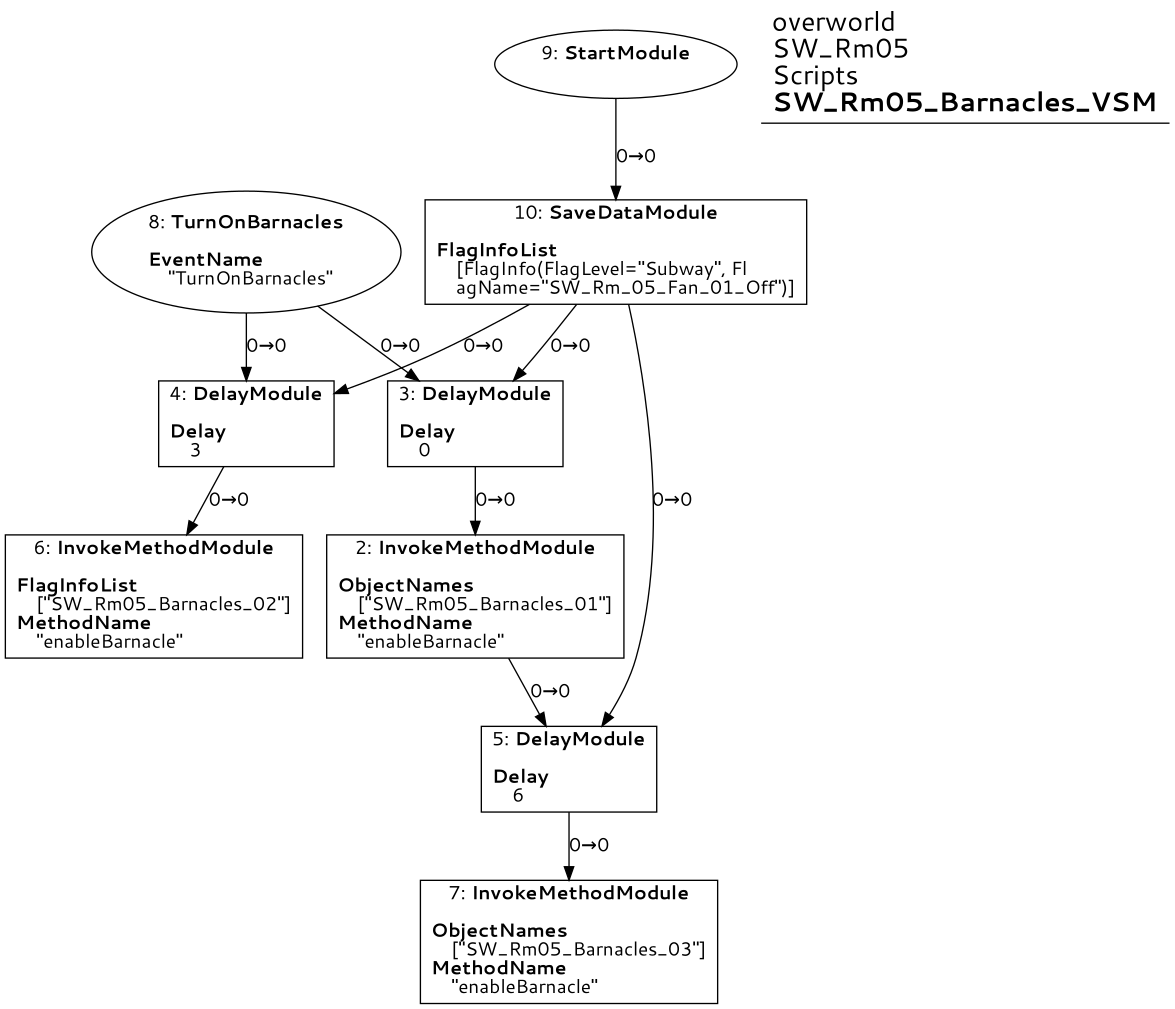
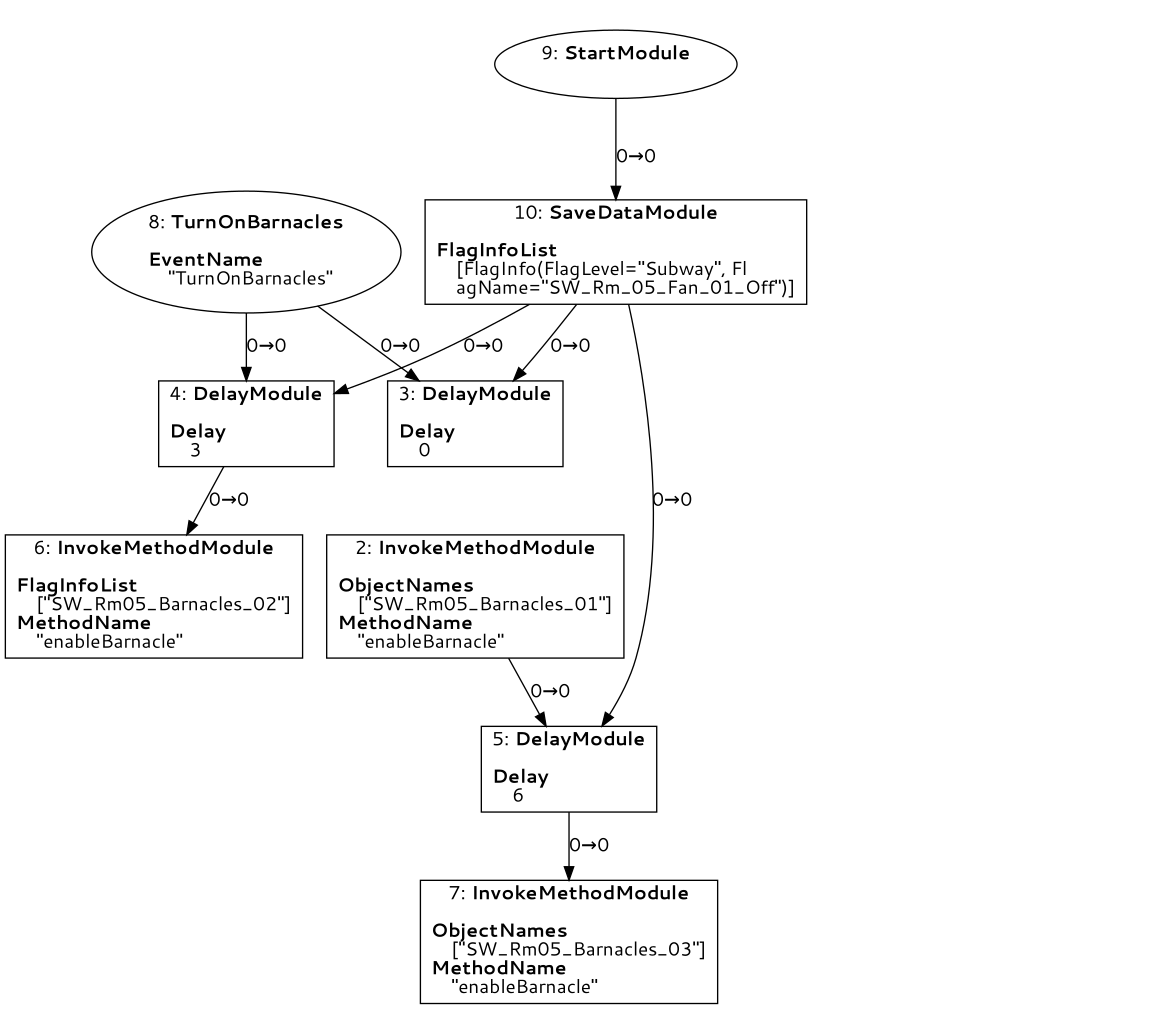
(965, 64) -> none
(475, 494) -> none
